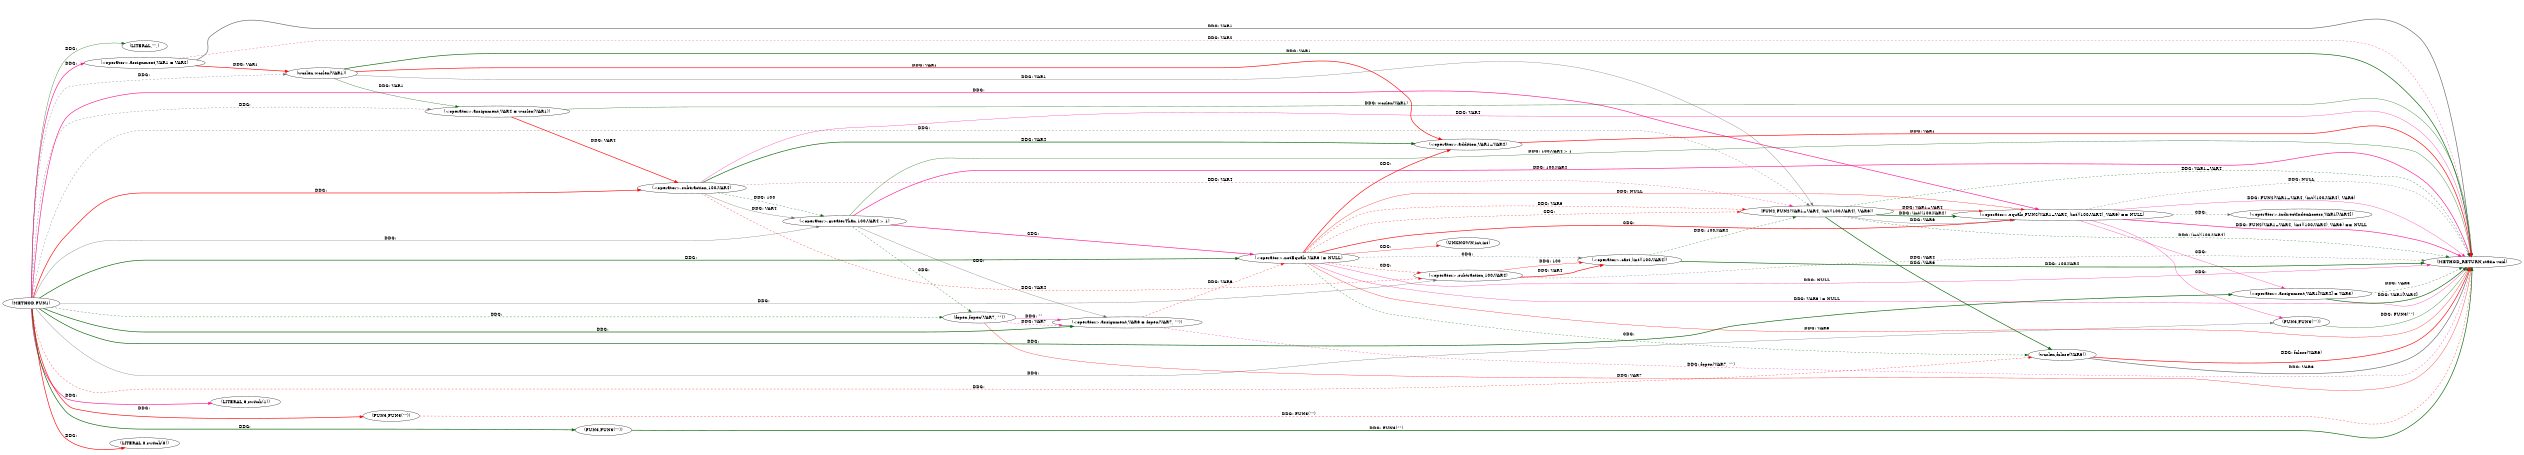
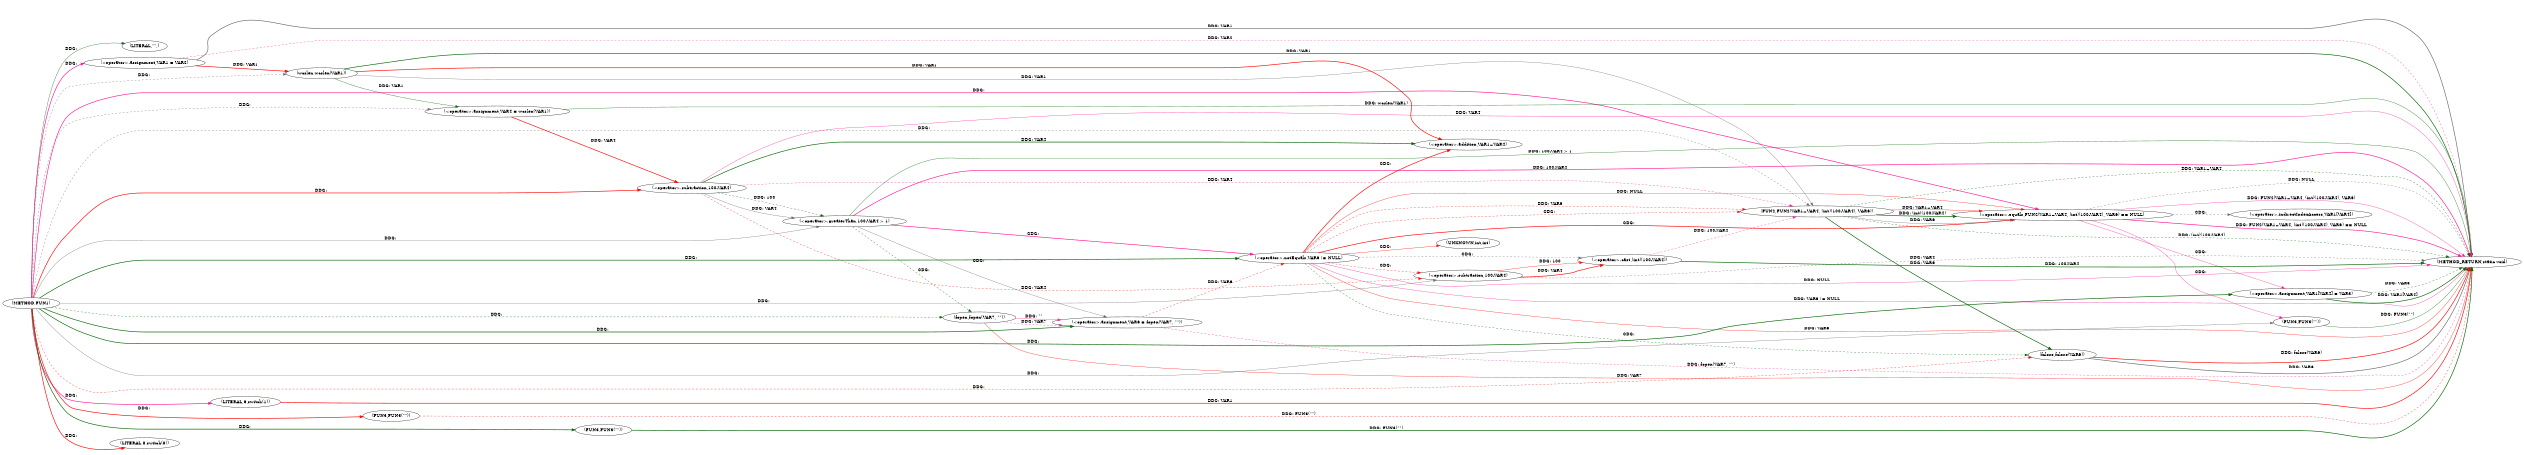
(2034, 134) -> (1418, 403)
(1721, 236) -> (1721, 236)
(2062, 355) -> (2062, 355)
